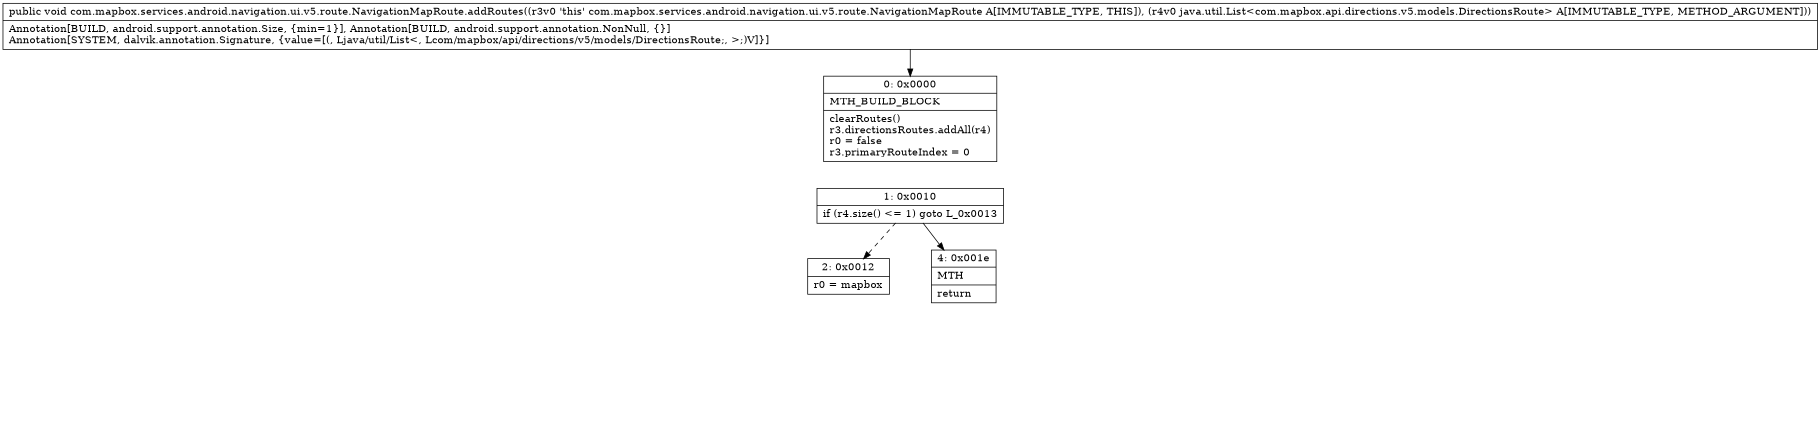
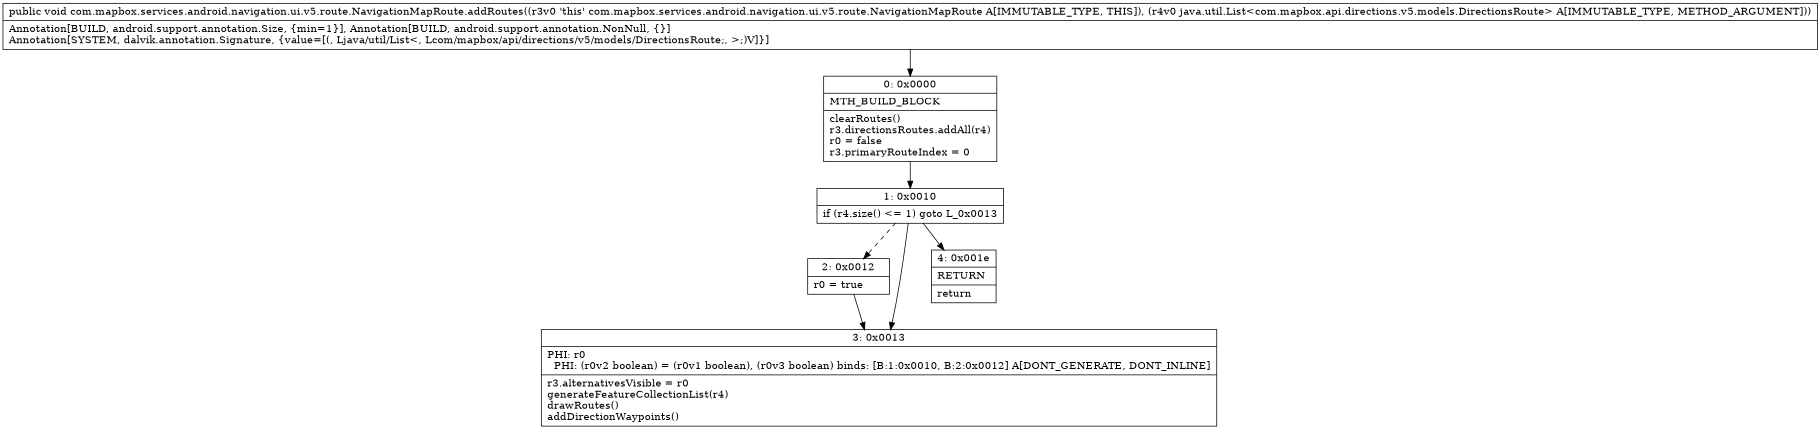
none -> (910, 171)
(951, 276) -> (962, 276)
(849, 285) -> (839, 285)
none -> (879, 378)
